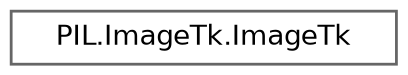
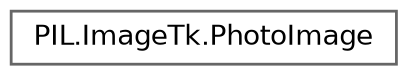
(204, 38) -> (204, 38)
